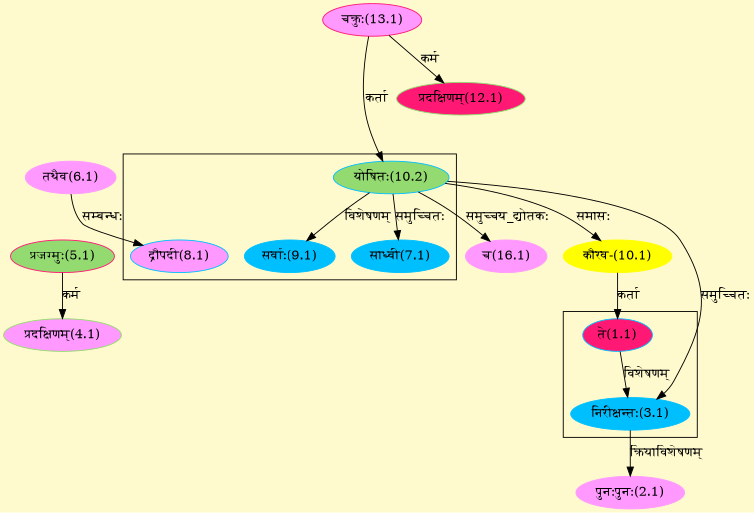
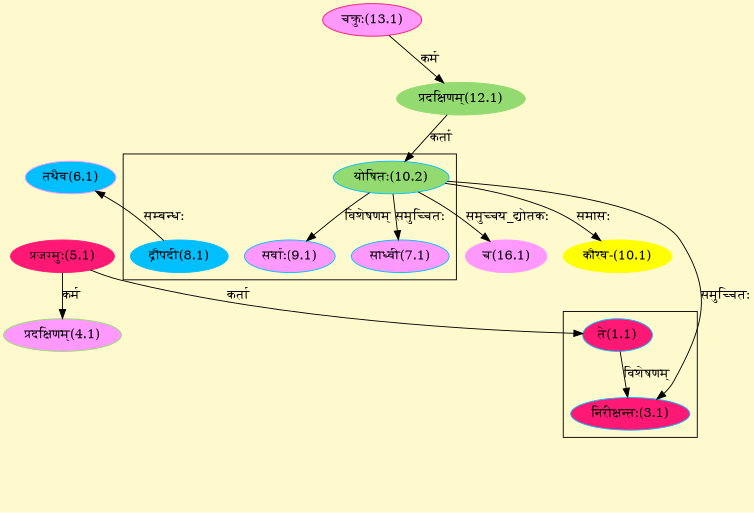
(364, 96) -> (429, 135)
(461, 99) -> (461, 99)
(71, 177) -> (71, 177)
(93, 229) -> (135, 216)
(62, 256) -> (62, 256)
(179, 256) -> (179, 256)
(290, 256) -> (290, 256)
(400, 256) -> (400, 256)
(618, 291) -> (330, 316)
(630, 414) -> (630, 414)
(630, 493) -> none
